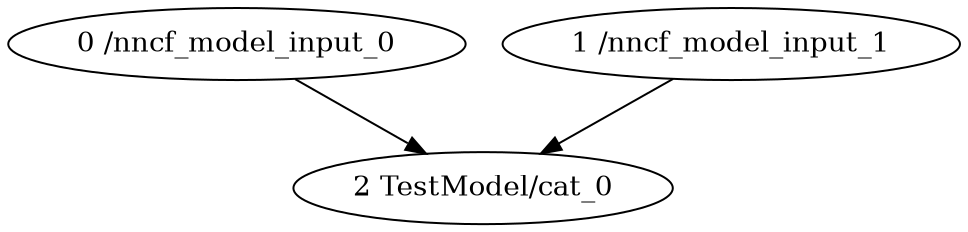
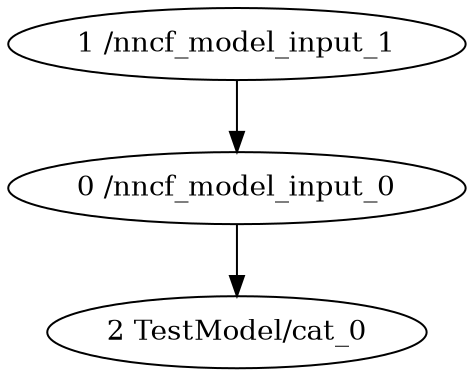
(616, 111) -> (237, 106)
